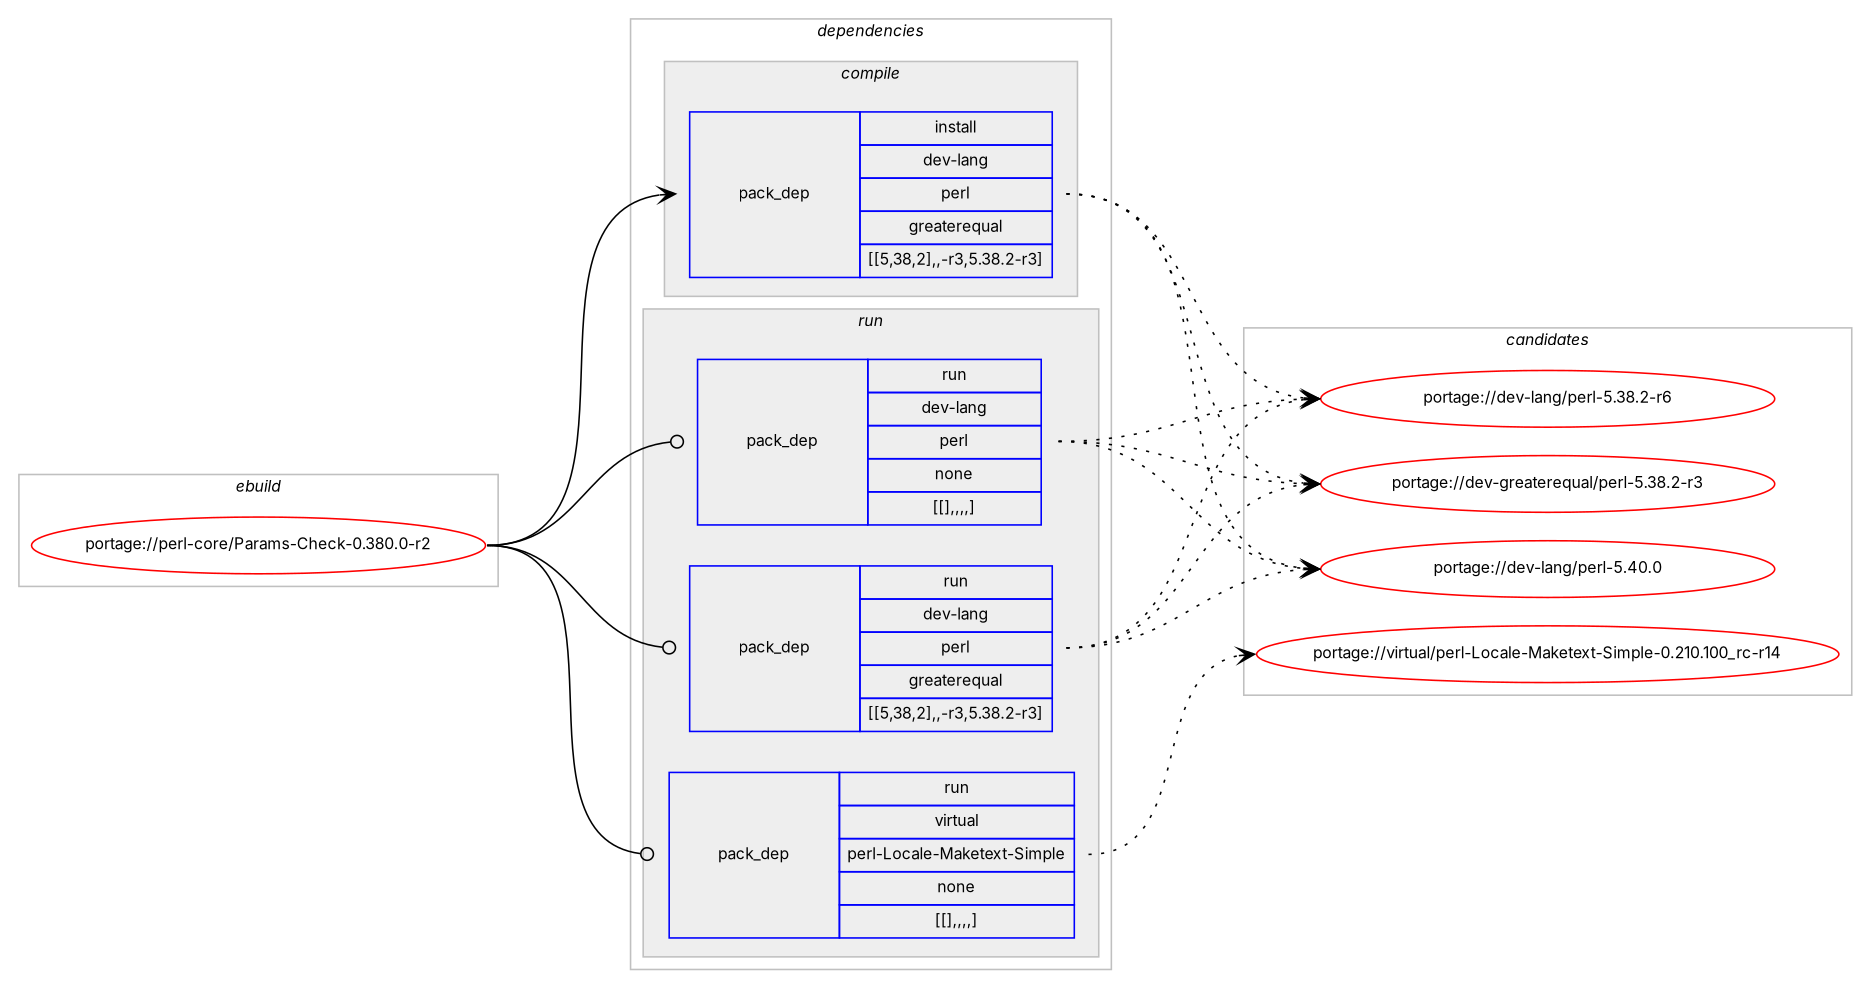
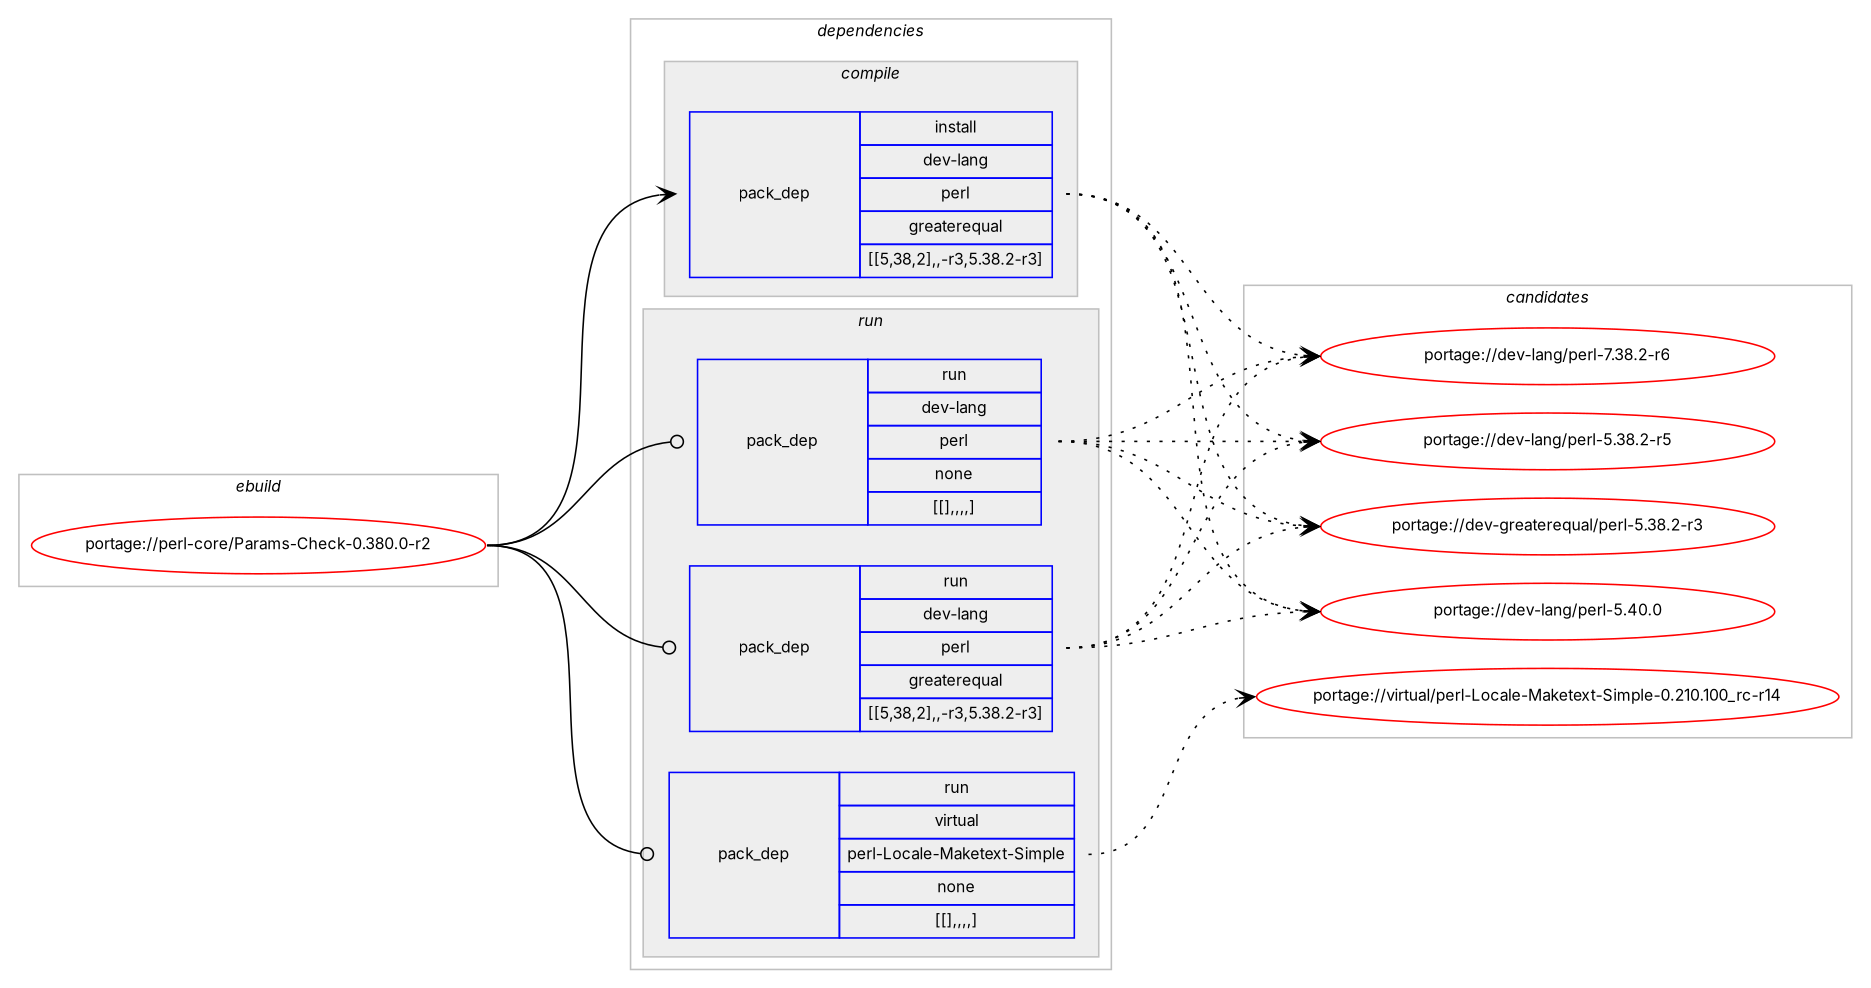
(1548, 399) -> (1548, 356)
none -> (1548, 441)
